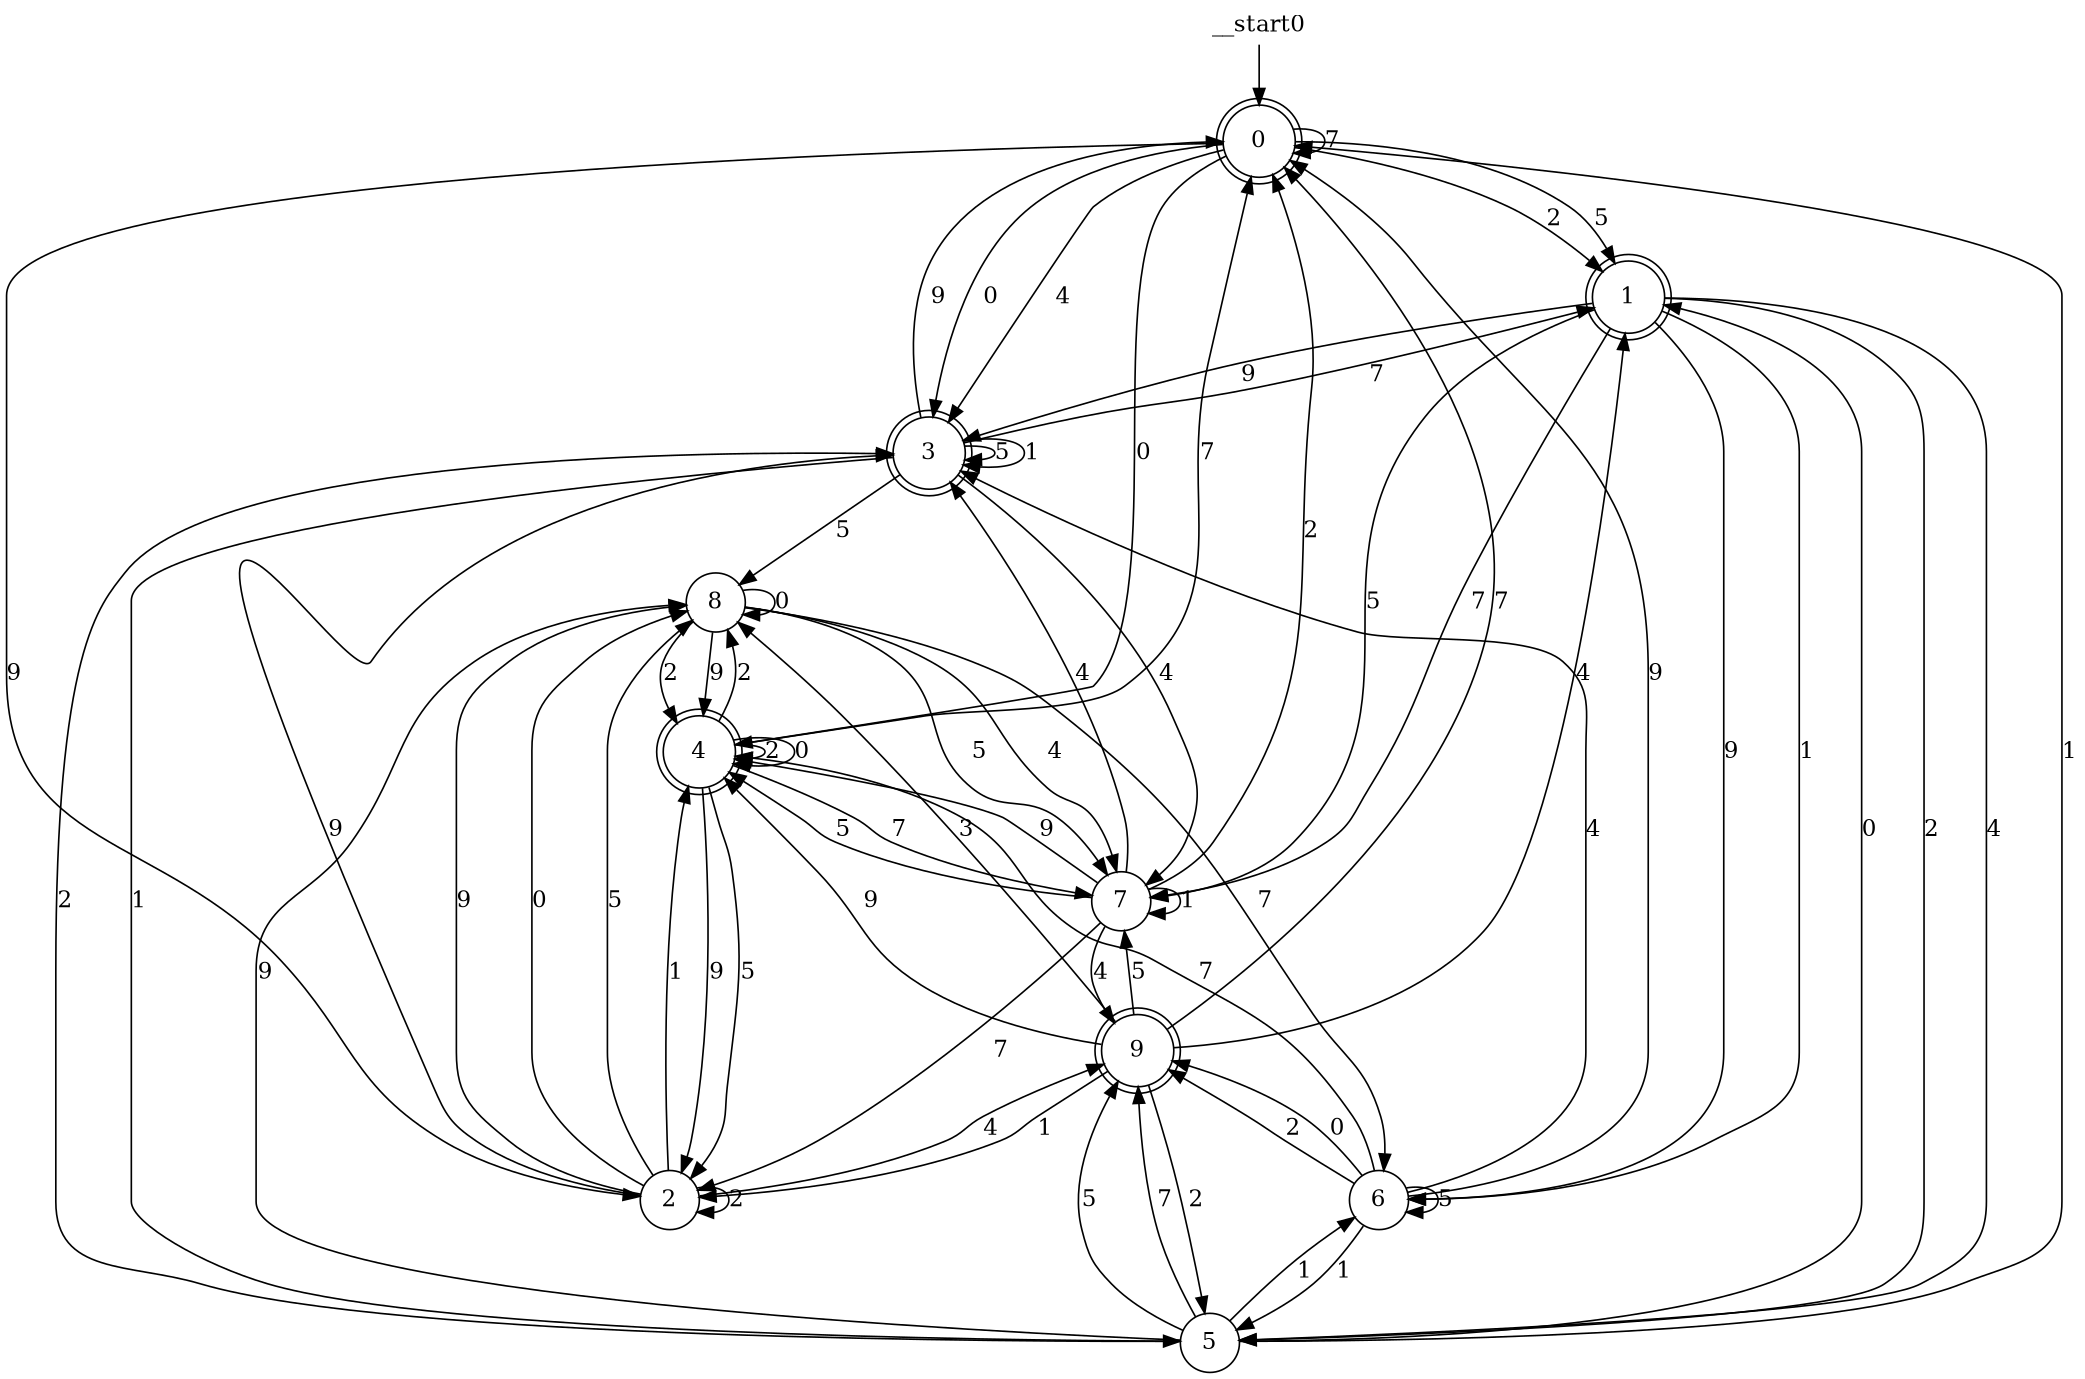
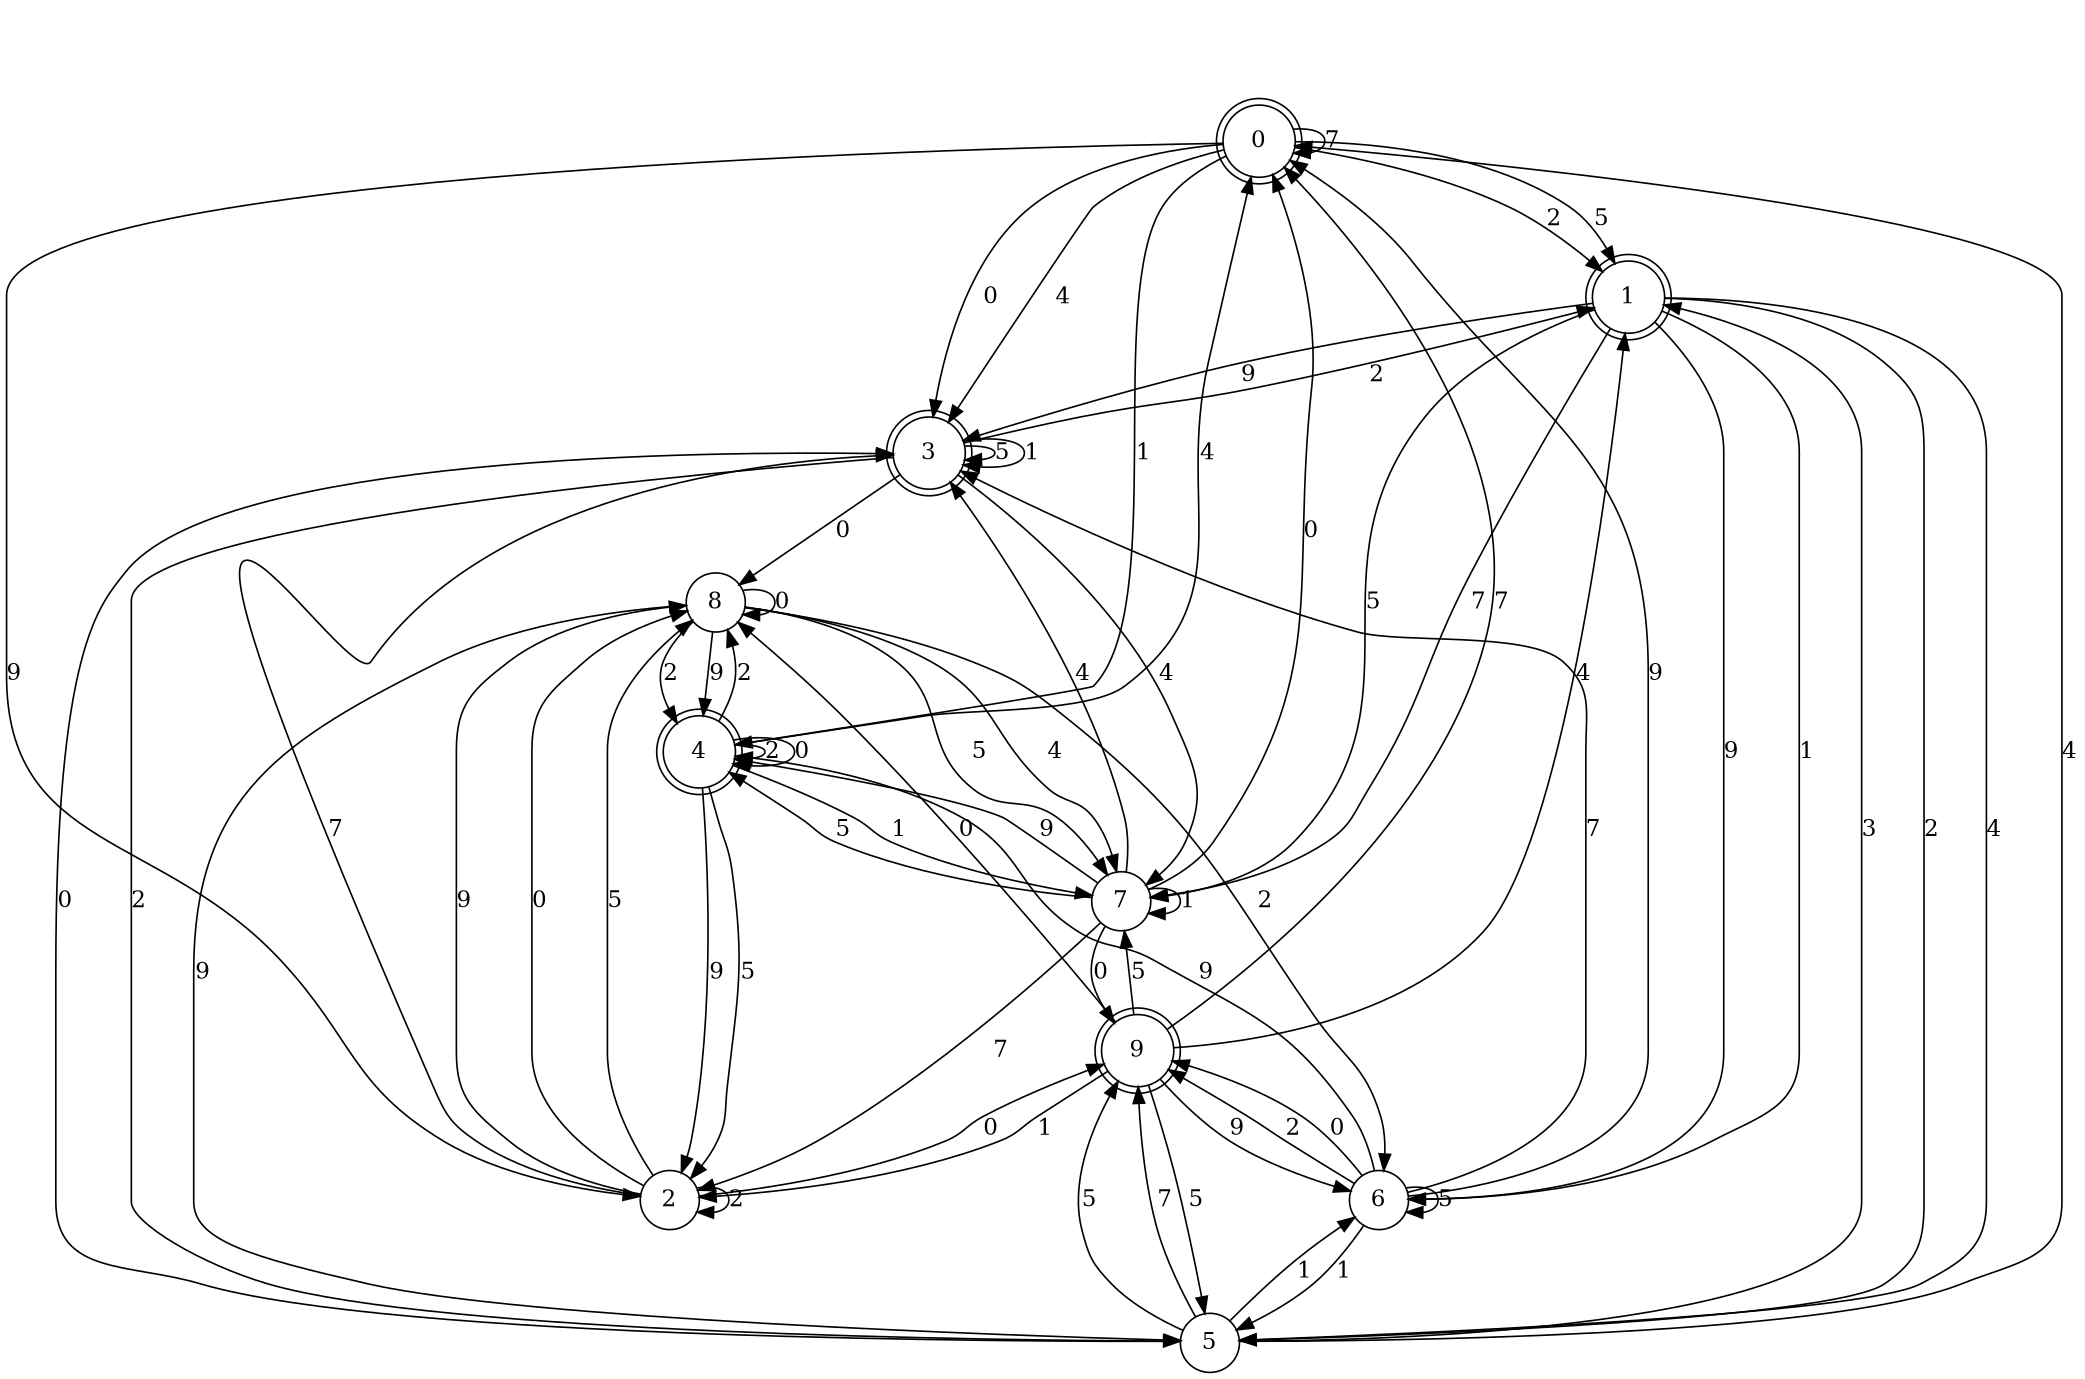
(1259, 25) -> none
(981, 203) -> none
(1377, 375) -> (1377, 375)
(1144, 453) -> (1144, 453)
(1208, 453) -> (1208, 453)
(844, 531) -> (844, 531)
(1312, 531) -> (1312, 531)
(2070, 752) -> (2070, 752)
(337, 830) -> (337, 830)
(900, 830) -> (900, 830)
(967, 830) -> (967, 830)
(1594, 830) -> (1594, 830)
(1870, 830) -> (1870, 830)
(66, 901) -> (66, 901)
(140, 901) -> (140, 901)
(1266, 901) -> (1266, 901)
(890, 961) -> (1239, 1147)
(1102, 973) -> (1102, 973)
(1207, 973) -> (1207, 973)
(667, 986) -> none
(992, 1129) -> (992, 1129)
(1197, 1200) -> (1197, 1200)
(304, 1239) -> (219, 1238)
